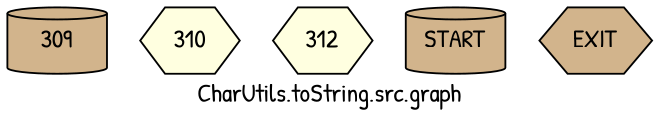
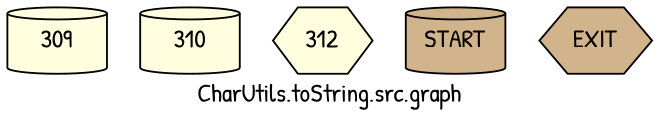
(57, 41) -> (57, 41)
(190, 41) -> (190, 41)
